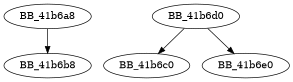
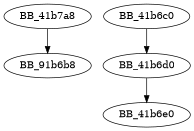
(48, 16) -> (48, 16)
(174, 39) -> (147, 38)
(48, 66) -> (48, 66)
